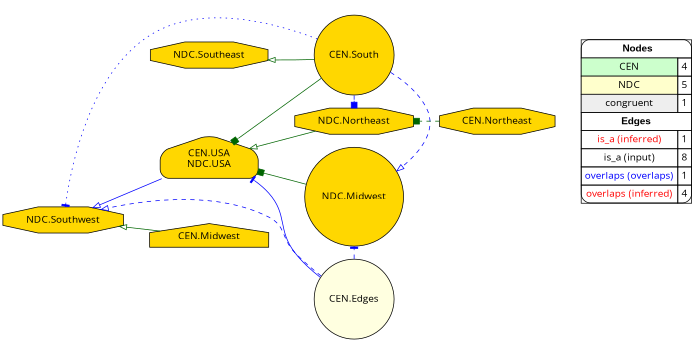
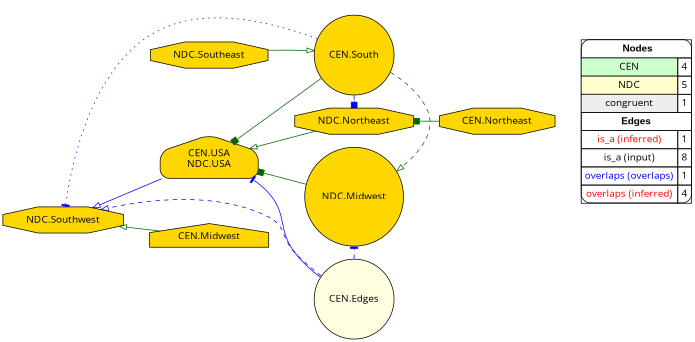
(295, 60) -> (287, 50)
(429, 116) -> (429, 116)
(434, 121) -> (434, 121)
